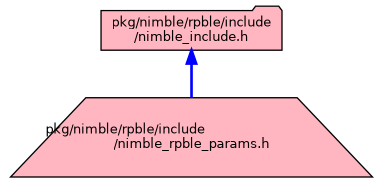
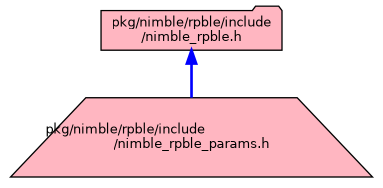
(192, 30) -> (192, 30)
